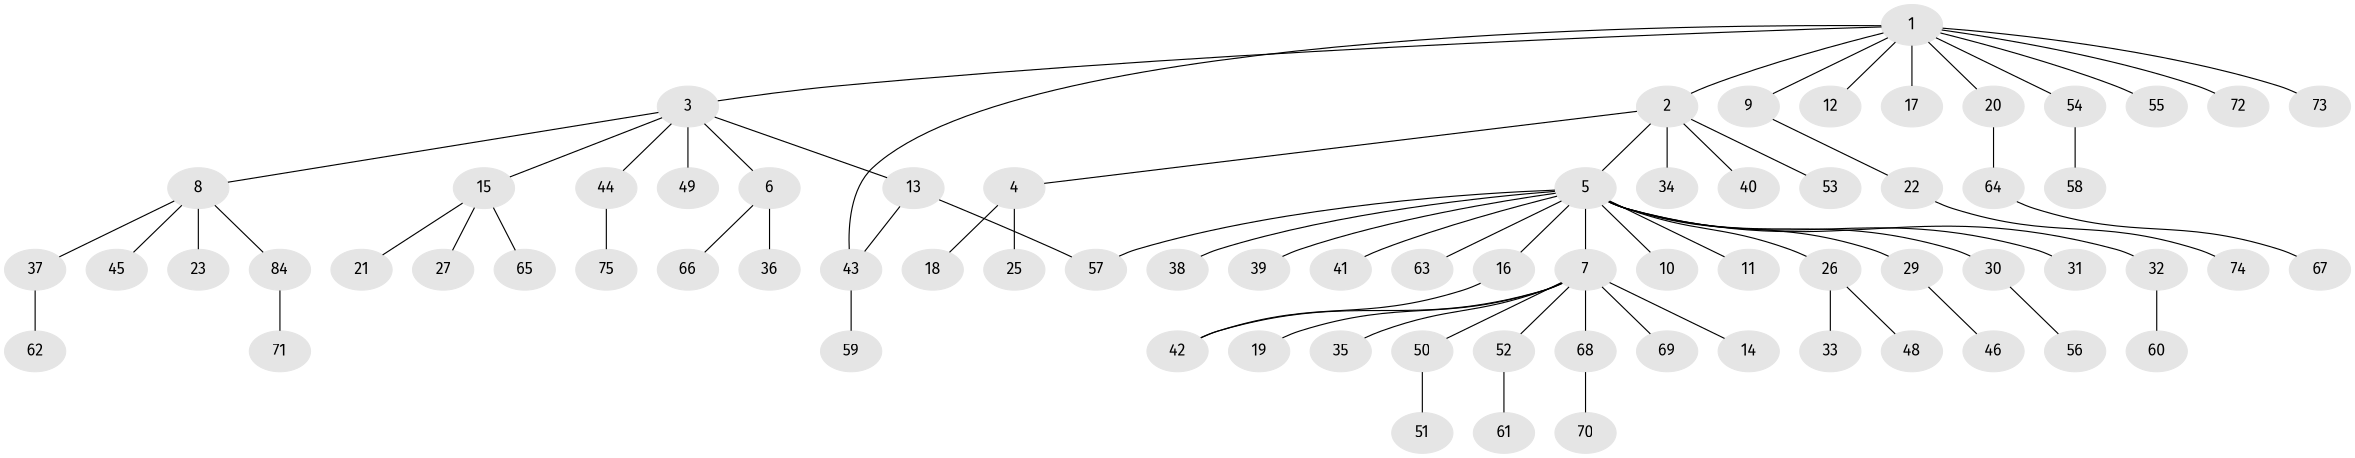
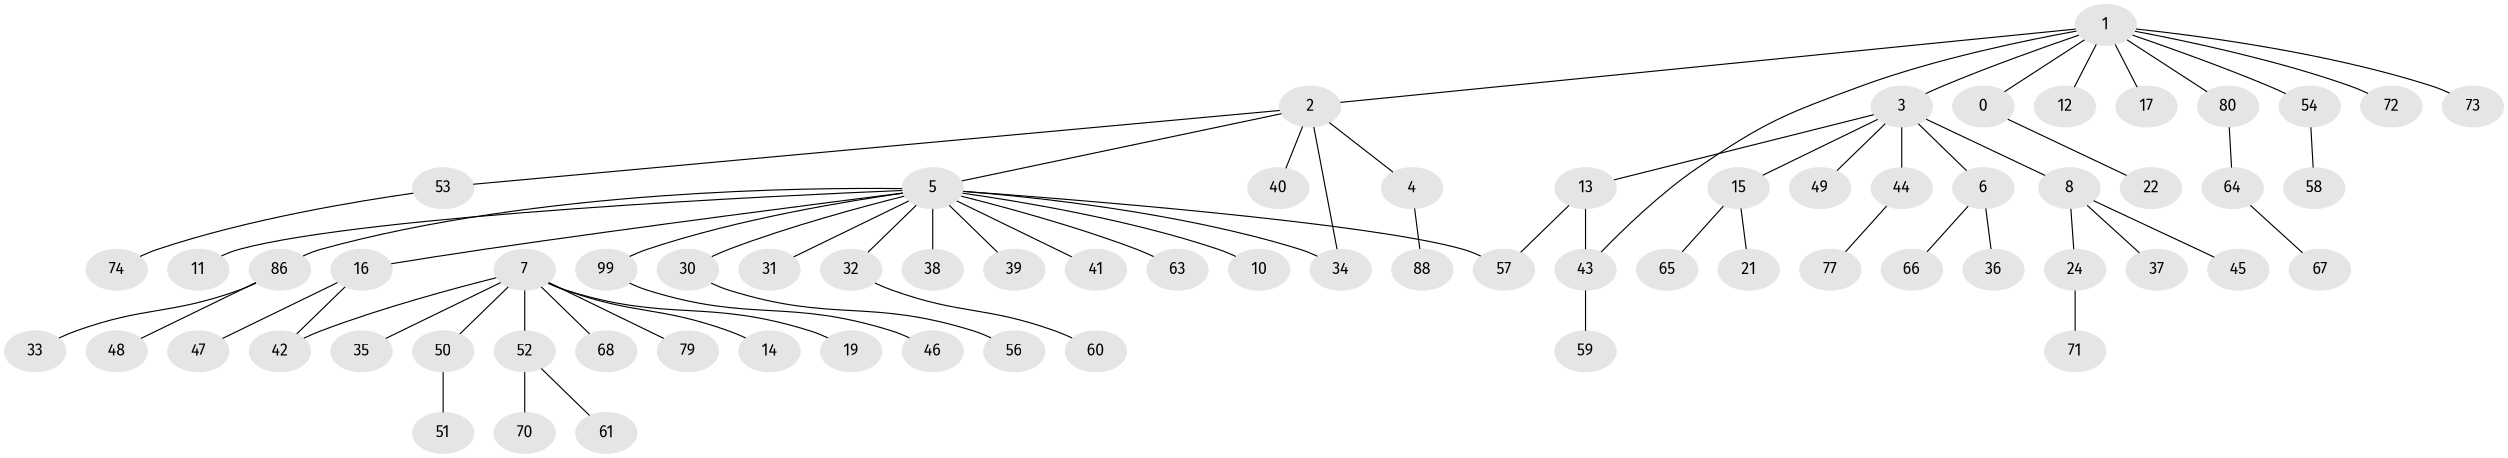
(1749, 107) -> (1983, 107)
(1994, 107) -> (2228, 107)
(2157, 107) -> none
(1586, 229) -> (1142, 213)
(2075, 229) -> (275, 218)
(198, 270) -> none
(280, 270) -> (2075, 270)
(443, 270) -> none
(606, 270) -> (1830, 270)
(933, 270) -> (1422, 270)
(1014, 270) -> none
(1830, 270) -> (280, 270)
(1912, 270) -> (606, 270)
(35, 351) -> none
none -> (198, 351)
(1667, 351) -> (688, 351)
(1586, 392) -> (525, 392)
